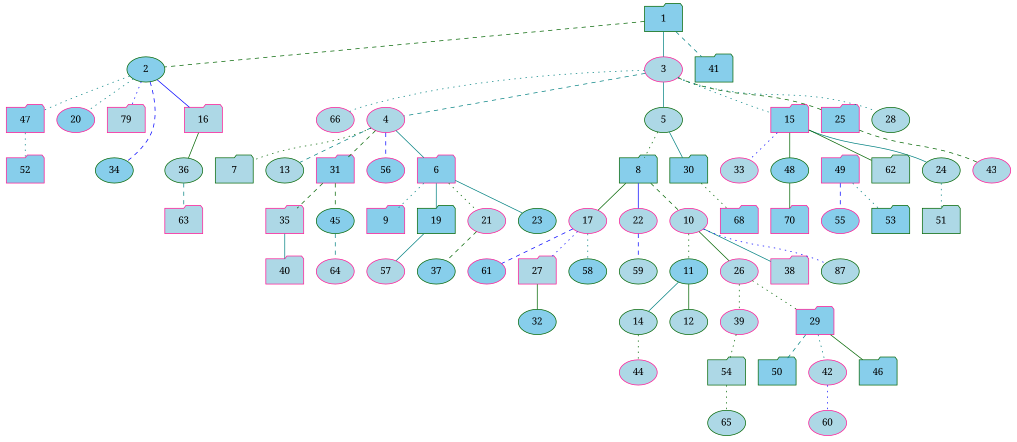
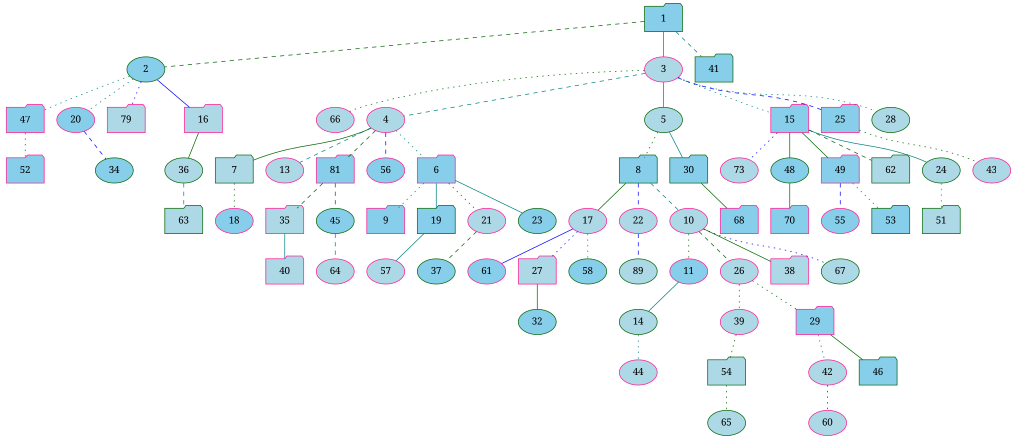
(496, 81) -> (496, 81)
(786, 100) -> (786, 100)
(154, 126) -> (95, 145)
(410, 144) -> (410, 144)
(25, 145) -> (25, 145)
(312, 145) -> (312, 145)
none -> (815, 145)
(840, 145) -> (840, 145)
(918, 146) -> (918, 146)
(285, 170) -> (285, 170)
(335, 170) -> (335, 170)
(739, 170) -> (739, 170)
(638, 196) -> (638, 196)
(714, 196) -> (714, 196)
(665, 197) -> (665, 197)
(184, 221) -> (184, 221)
none -> (234, 221)
(737, 245) -> (737, 245)
(537, 246) -> (537, 246)
(714, 246) -> (714, 246)
(638, 271) -> (638, 271)
(689, 271) -> (689, 271)
(840, 271) -> (840, 271)
(689, 322) -> none
(638, 347) -> (638, 347)
(777, 372) -> none
